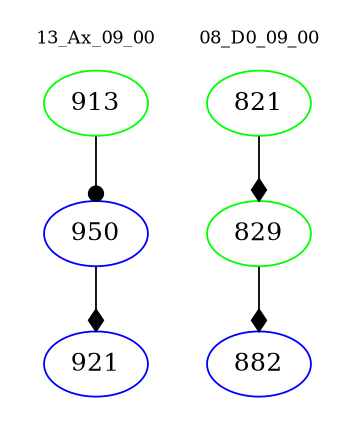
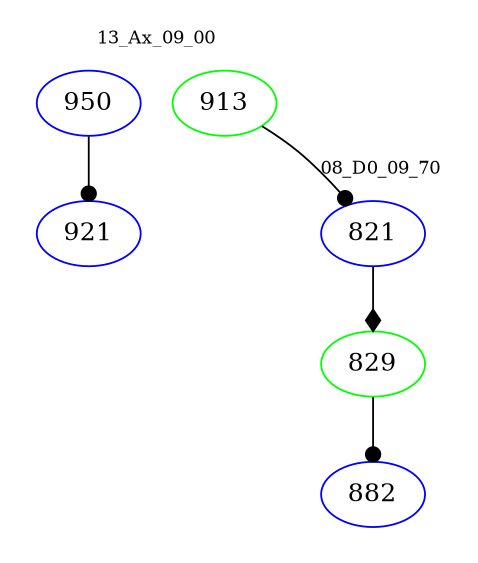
(260, 39) -> (381, 169)
(259, 103) -> (373, 234)
(96, 161) -> (317, 169)
(96, 288) -> (89, 161)
(259, 288) -> (373, 422)
